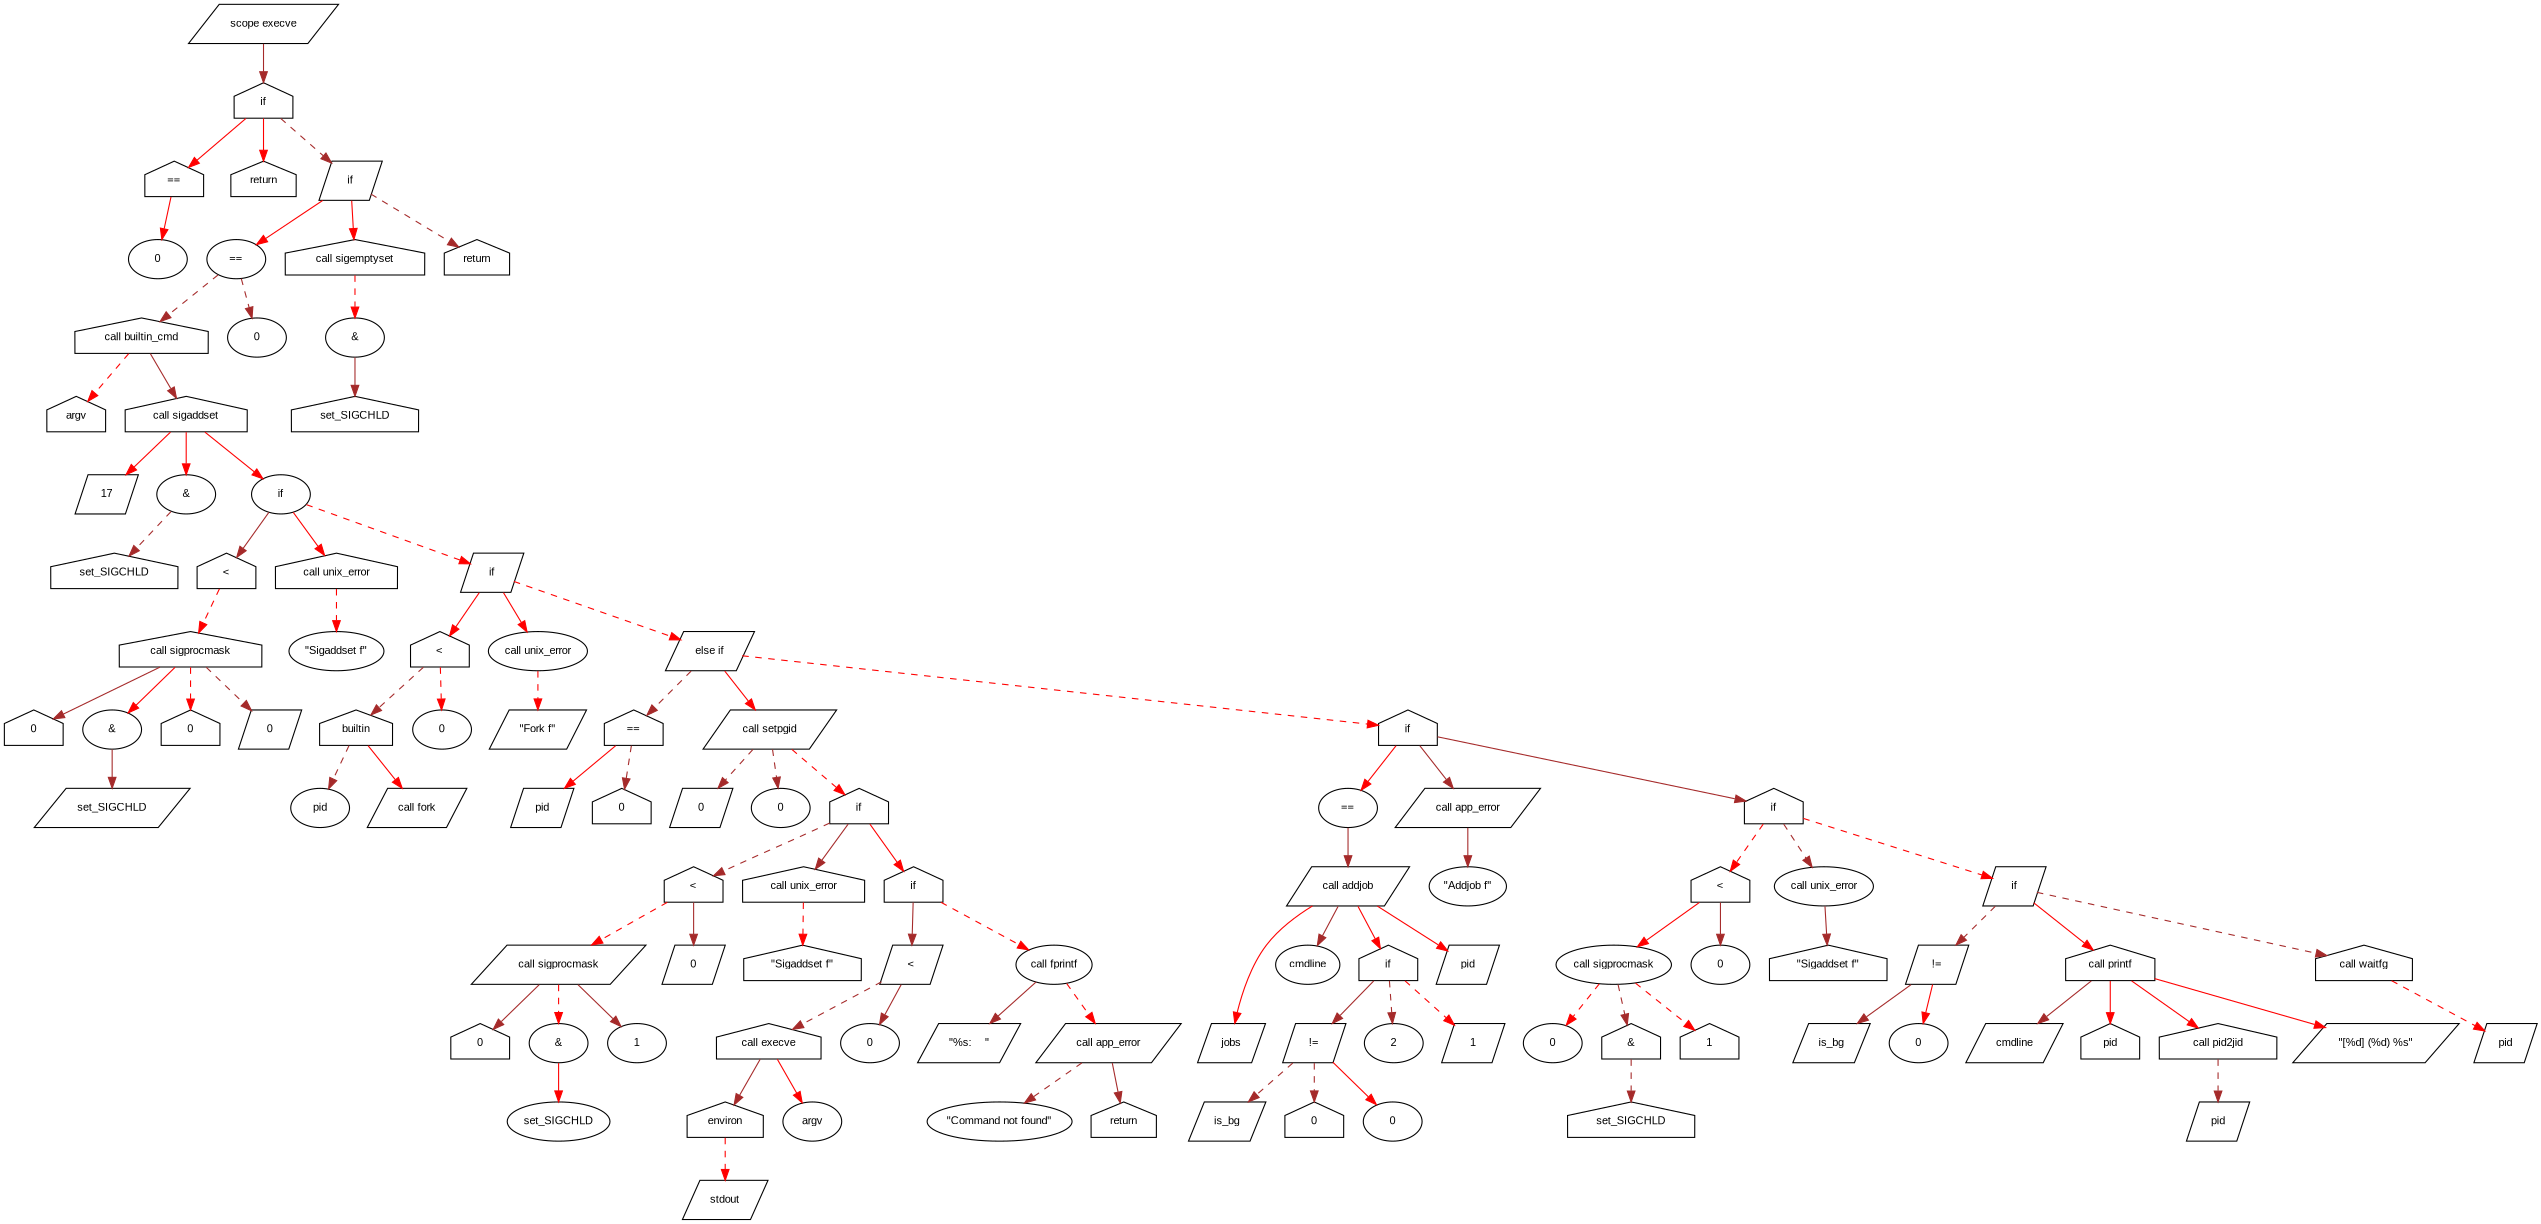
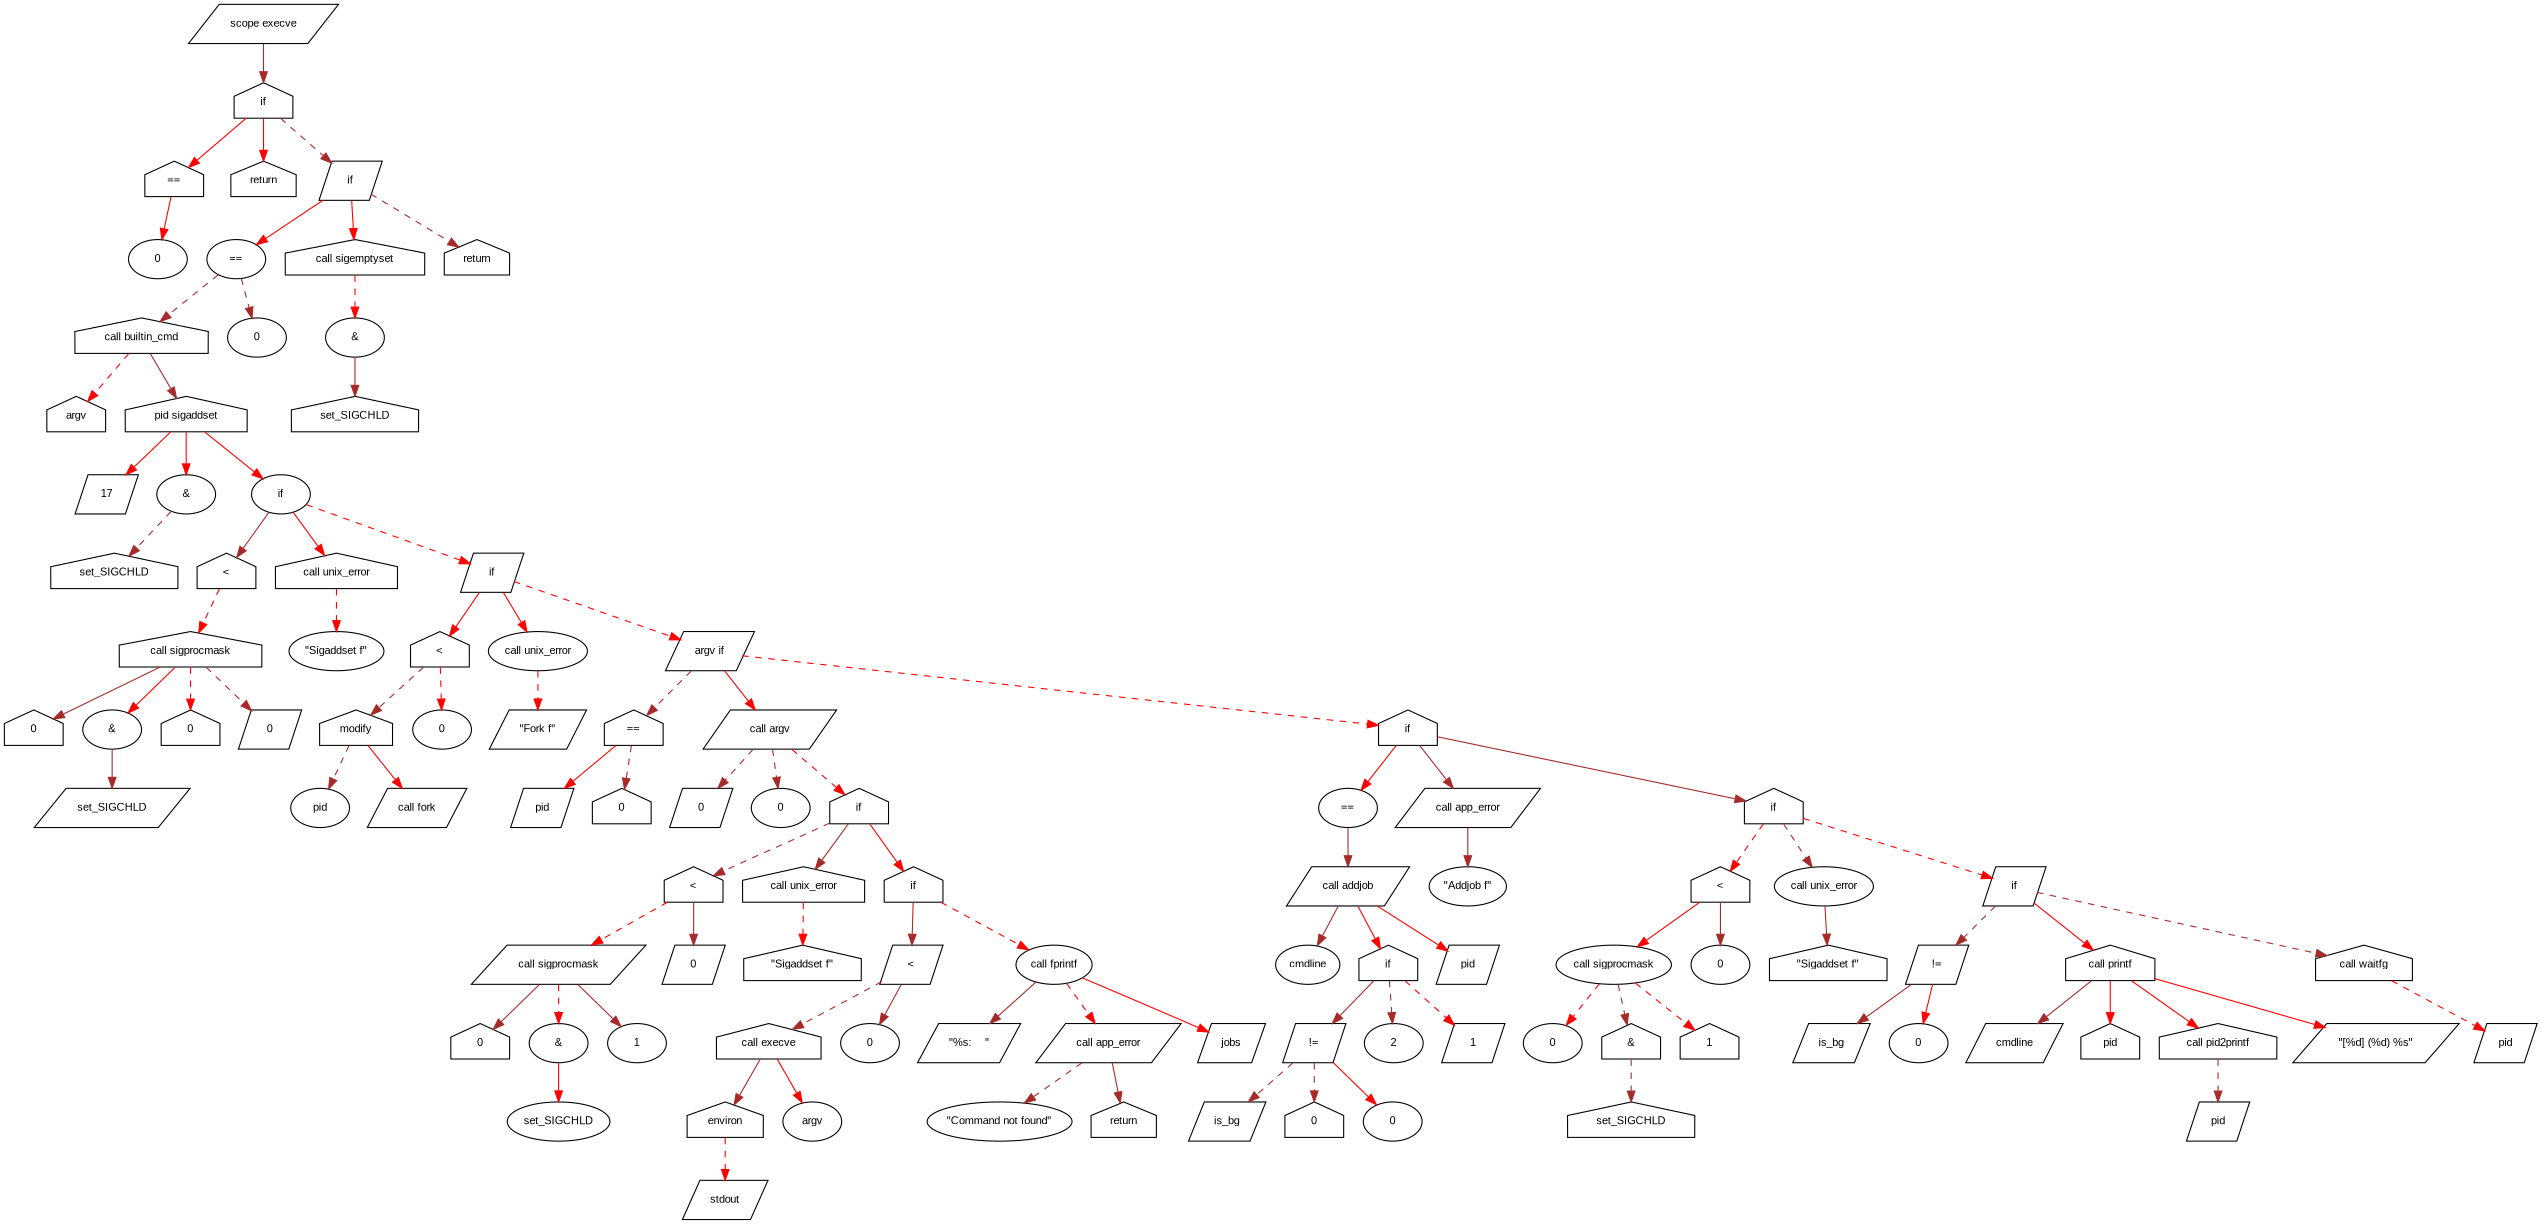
(186, 416) -> (186, 416)
(710, 651) -> (710, 651)
(356, 730) -> (356, 730)
(770, 730) -> (770, 730)
(1263, 950) -> (1141, 1003)
(2218, 1043) -> (2218, 1043)
